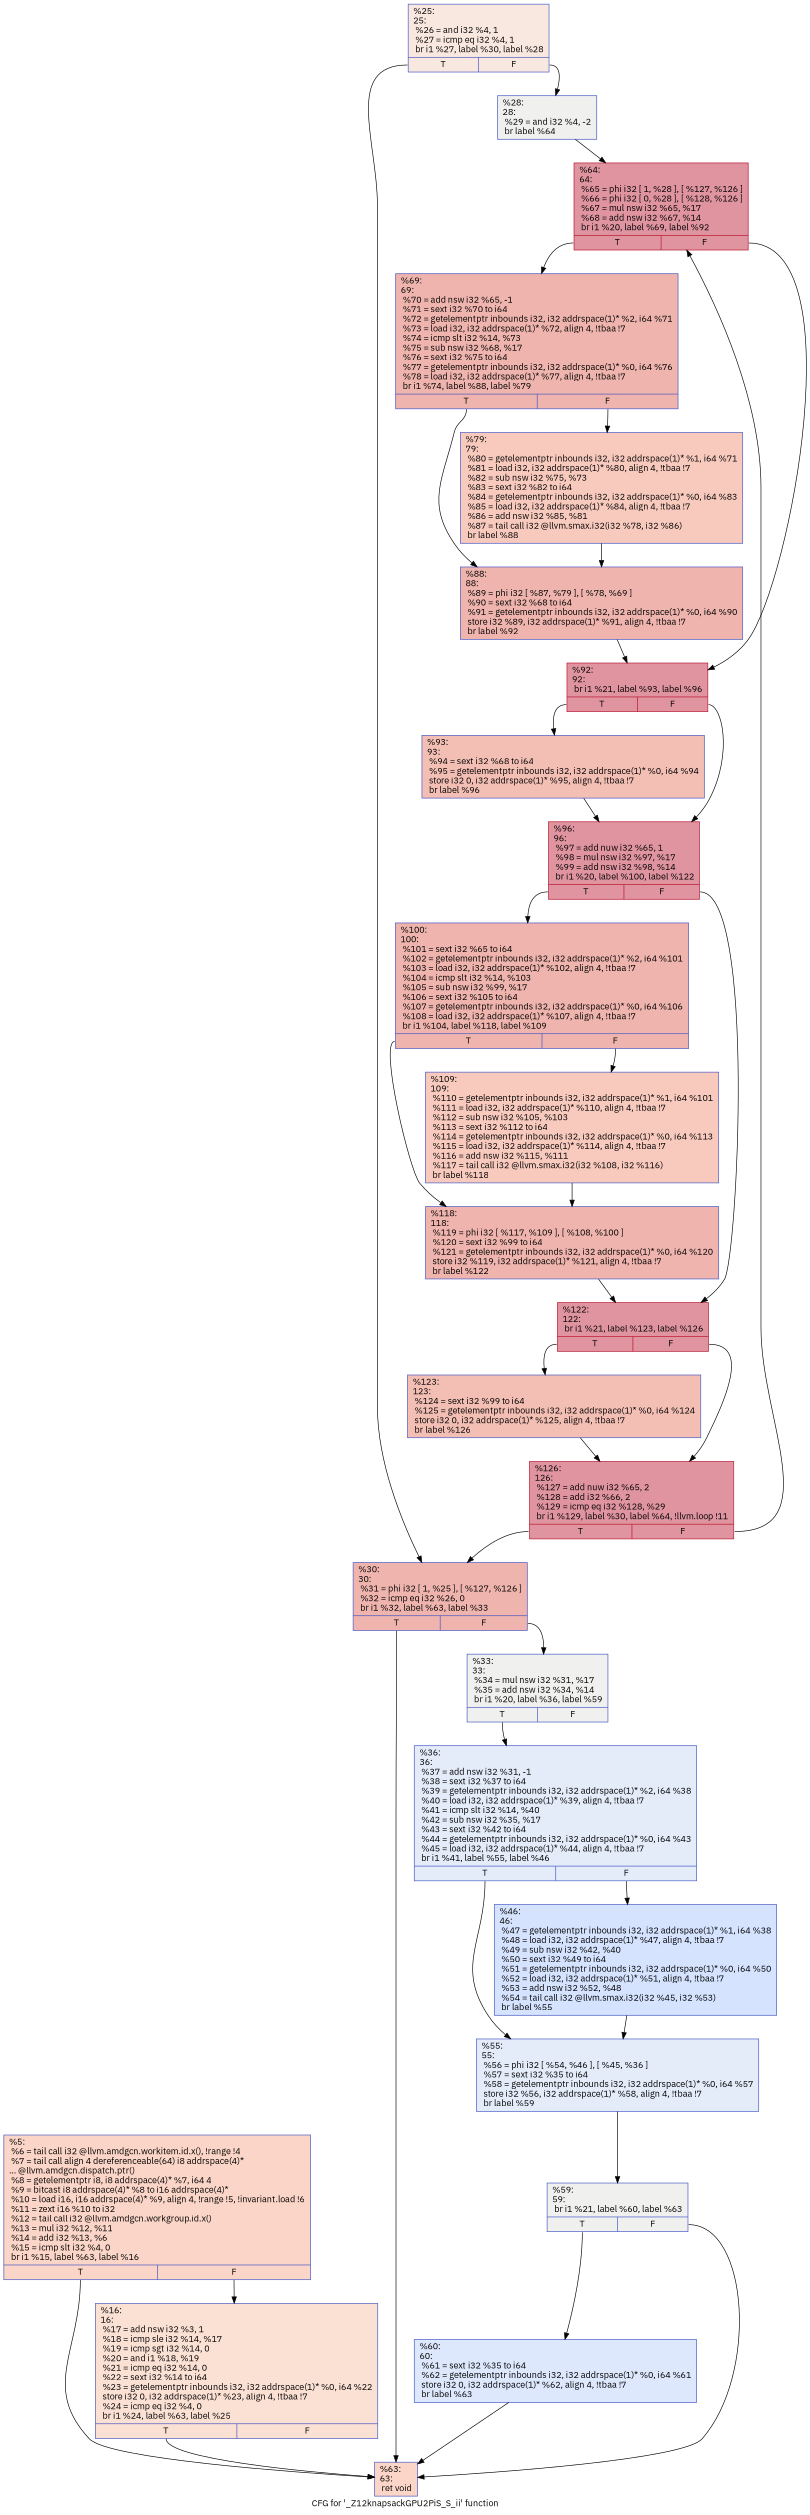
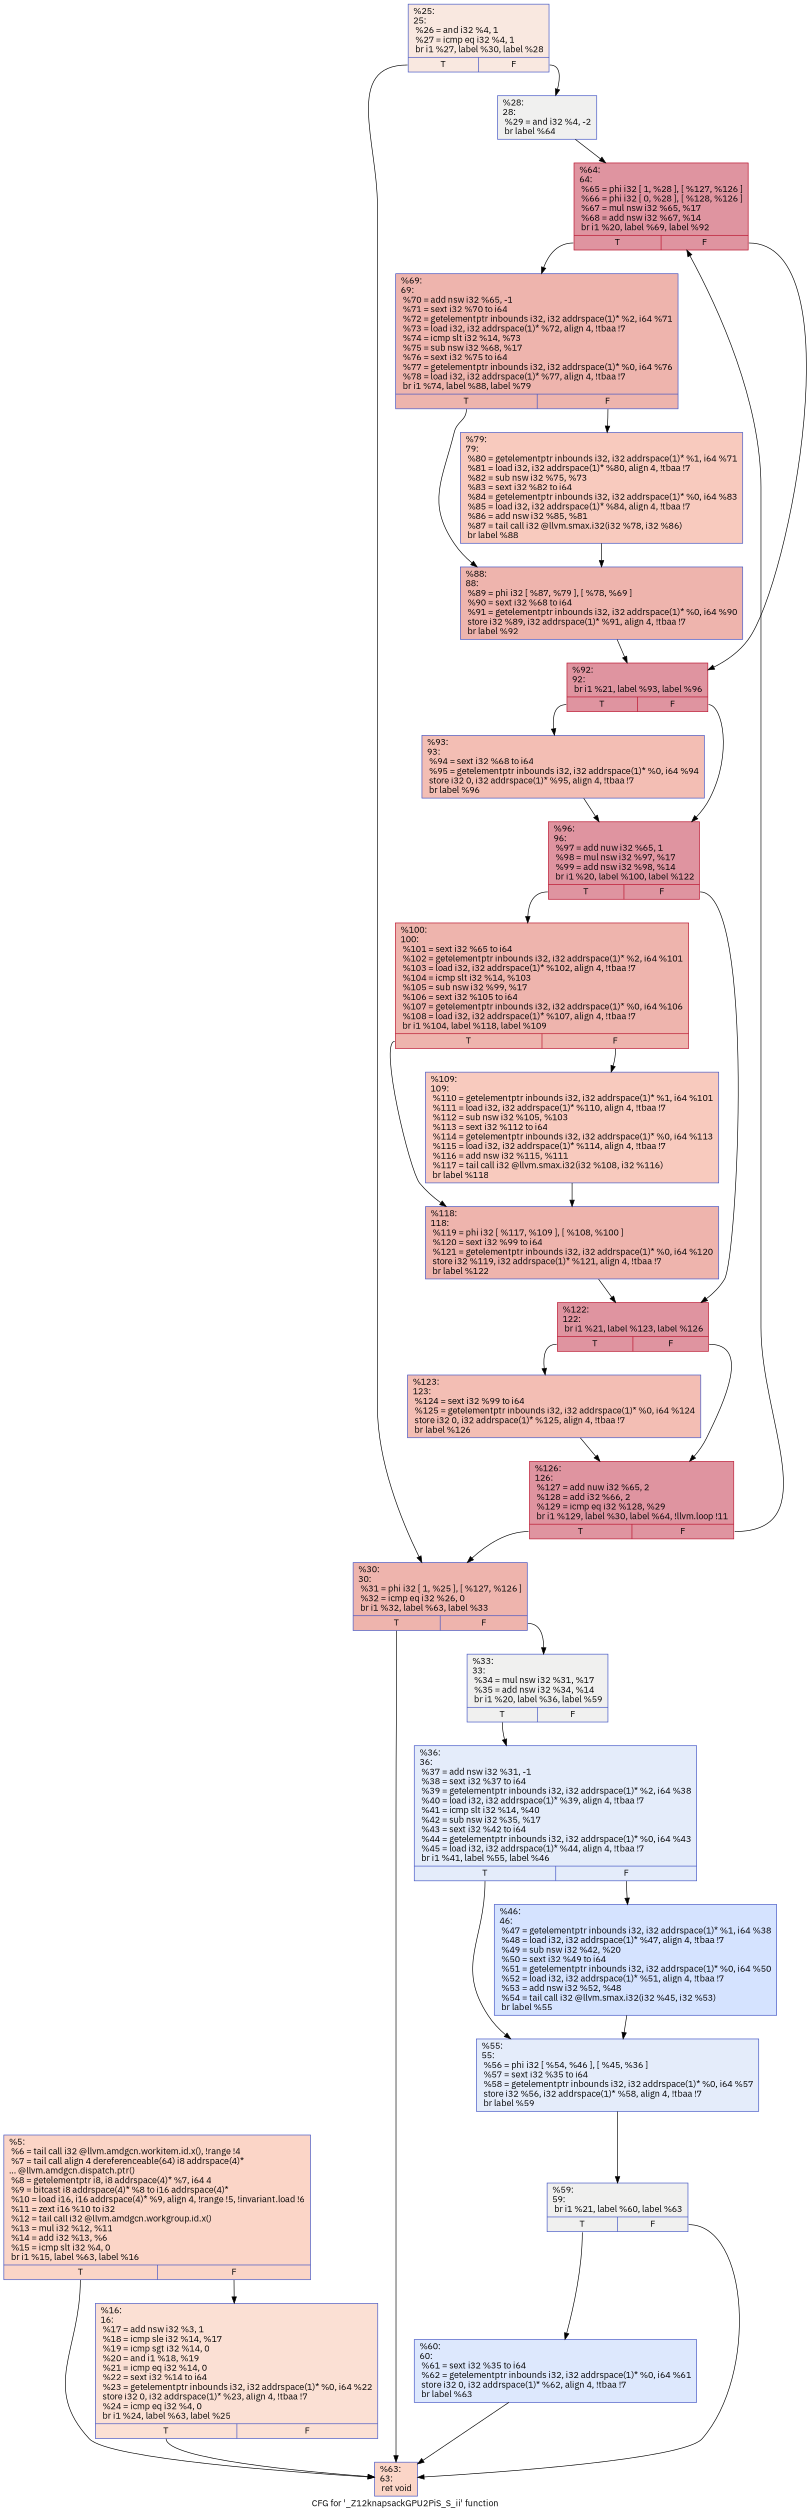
(542, 986) -> (542, 986)
(560, 1950) -> (560, 1950)
